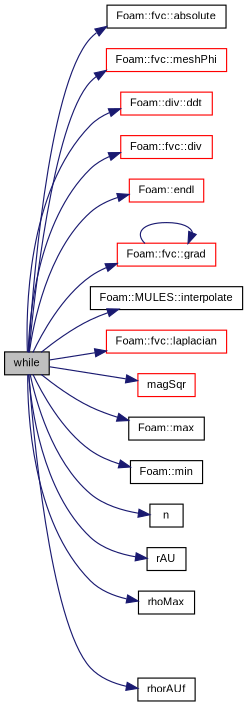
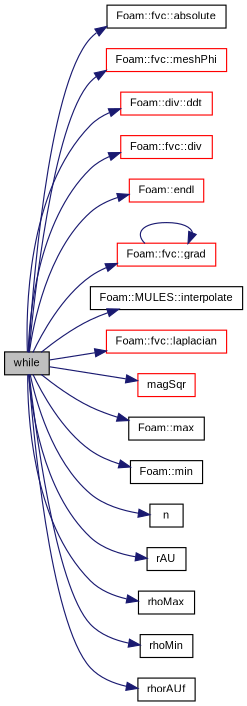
none -> (167, 646)
